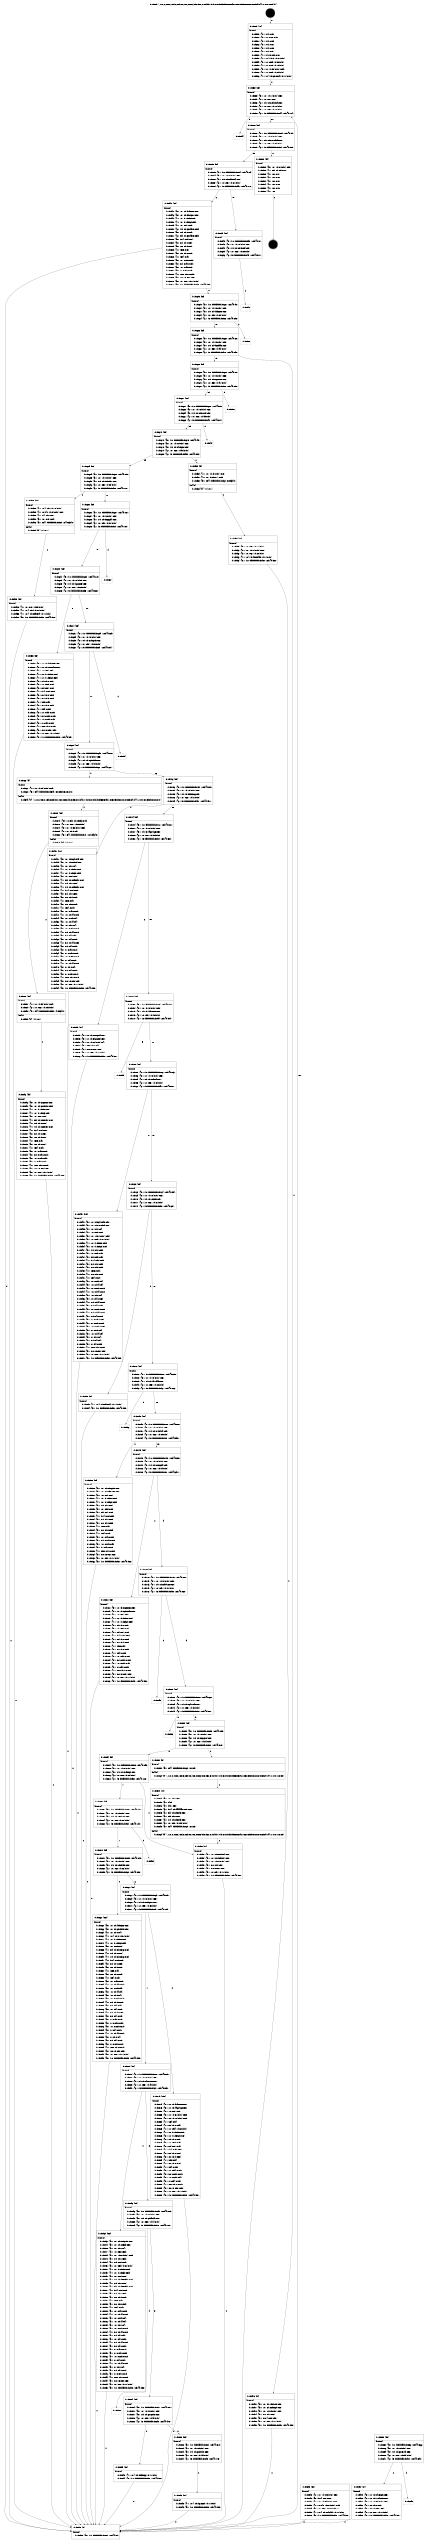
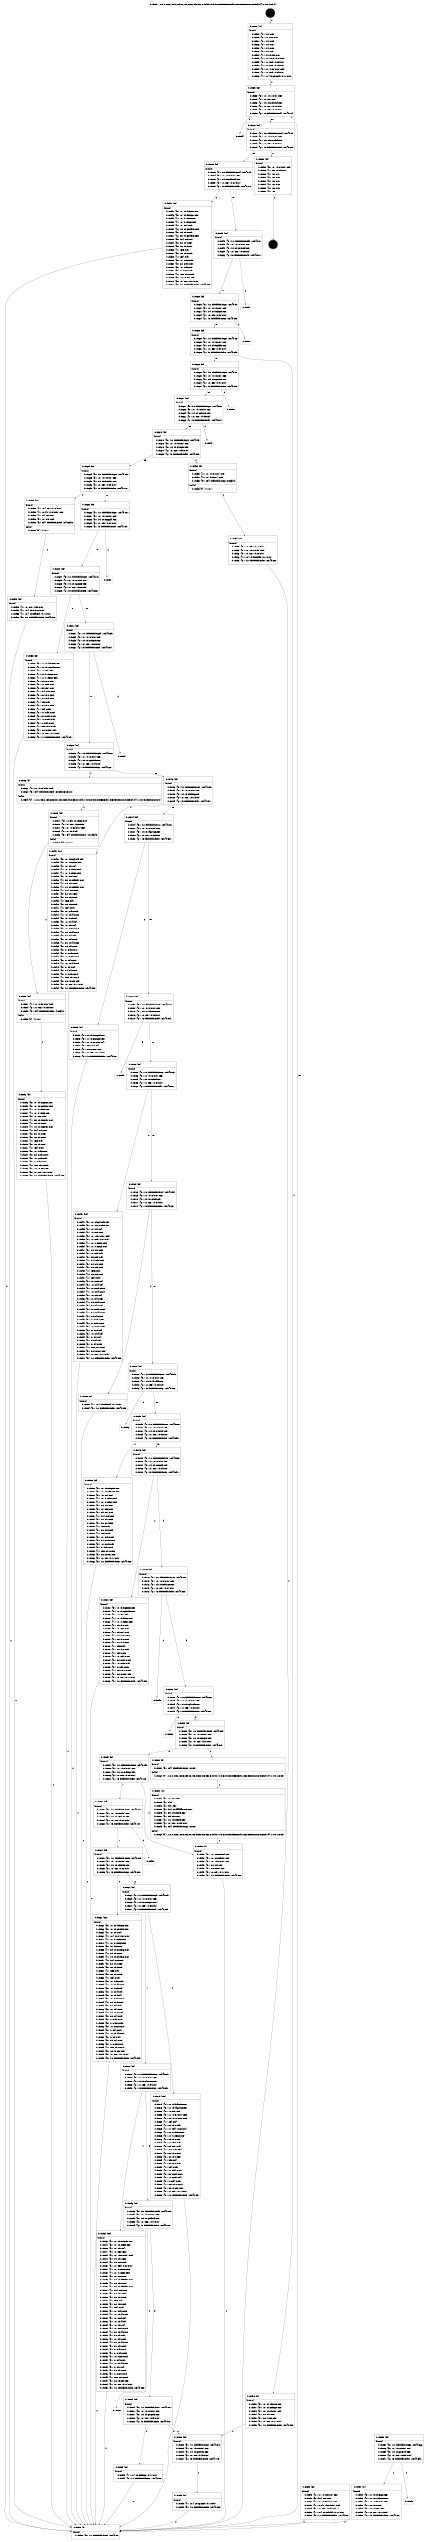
(207, 290) -> (226, 276)
(239, 2525) -> (234, 2429)
